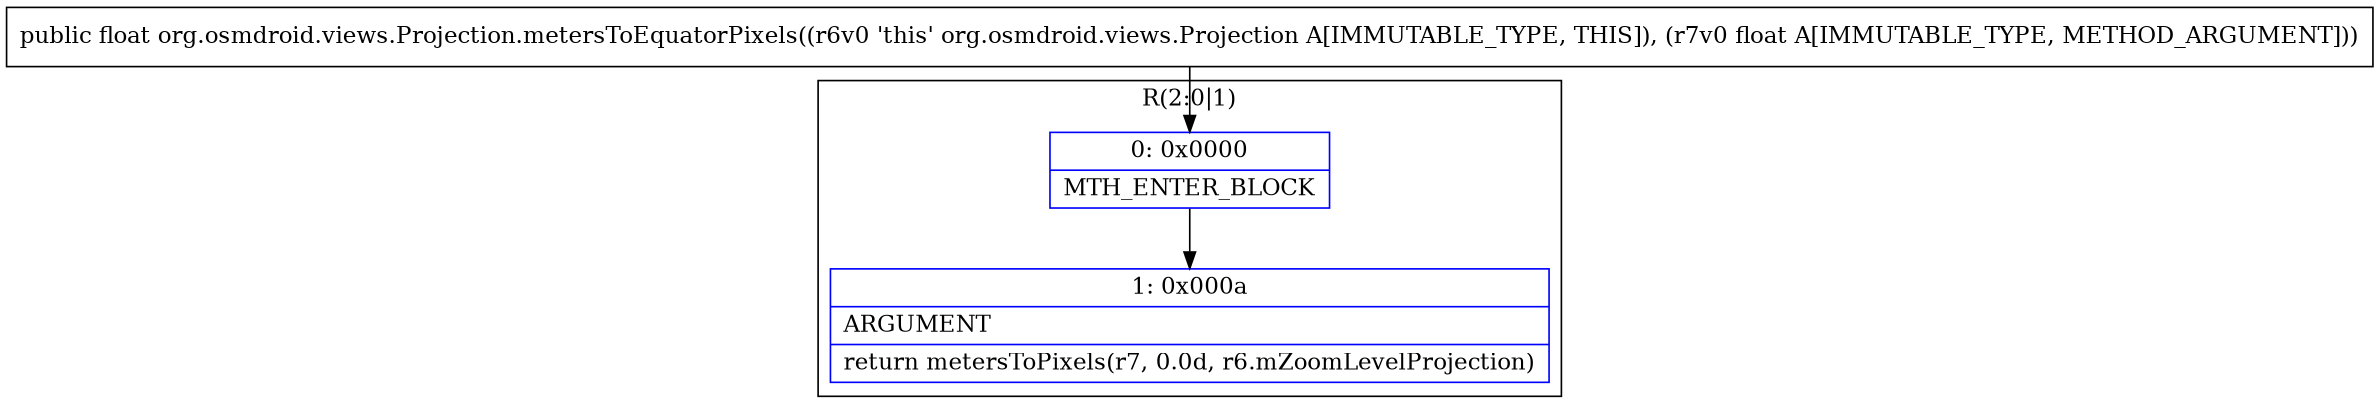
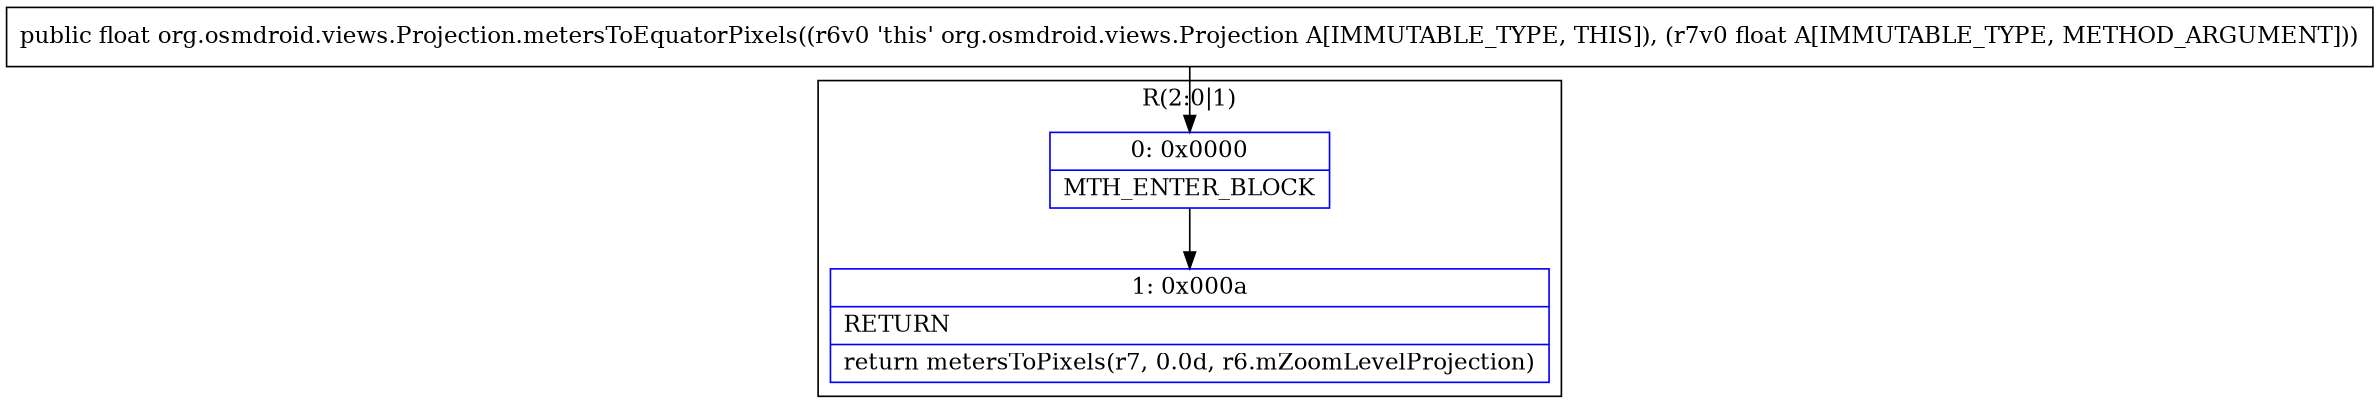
(918, 325) -> (897, 325)
